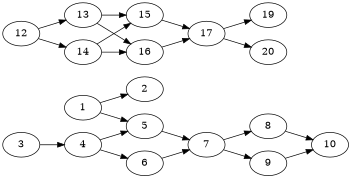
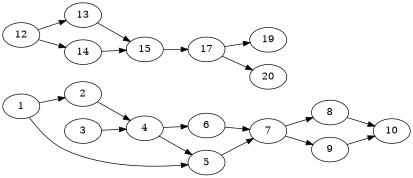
(145, 52) -> none
none -> (111, 109)
